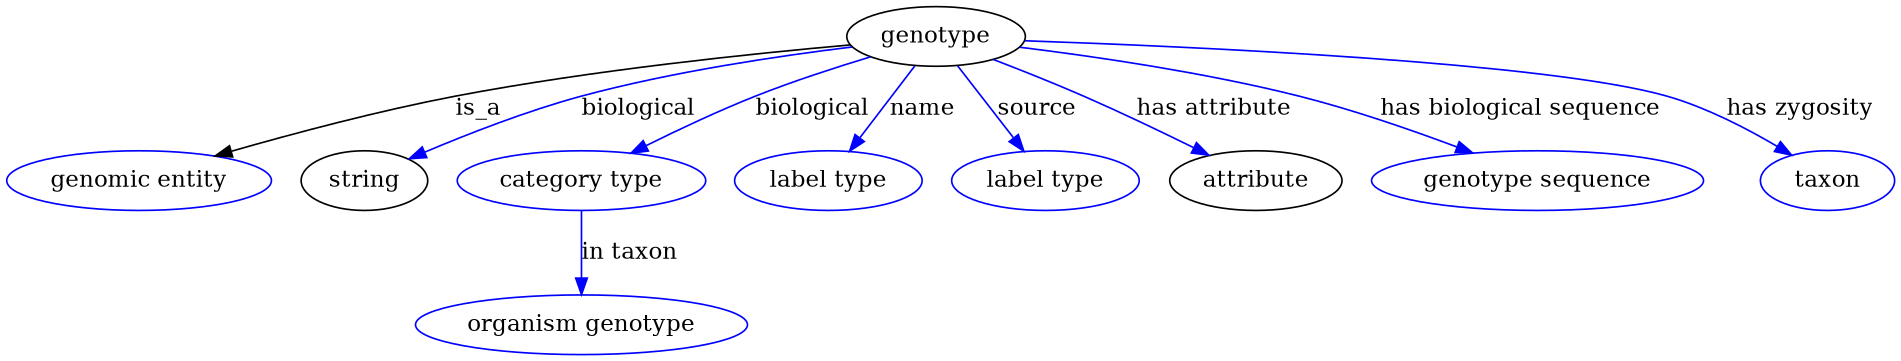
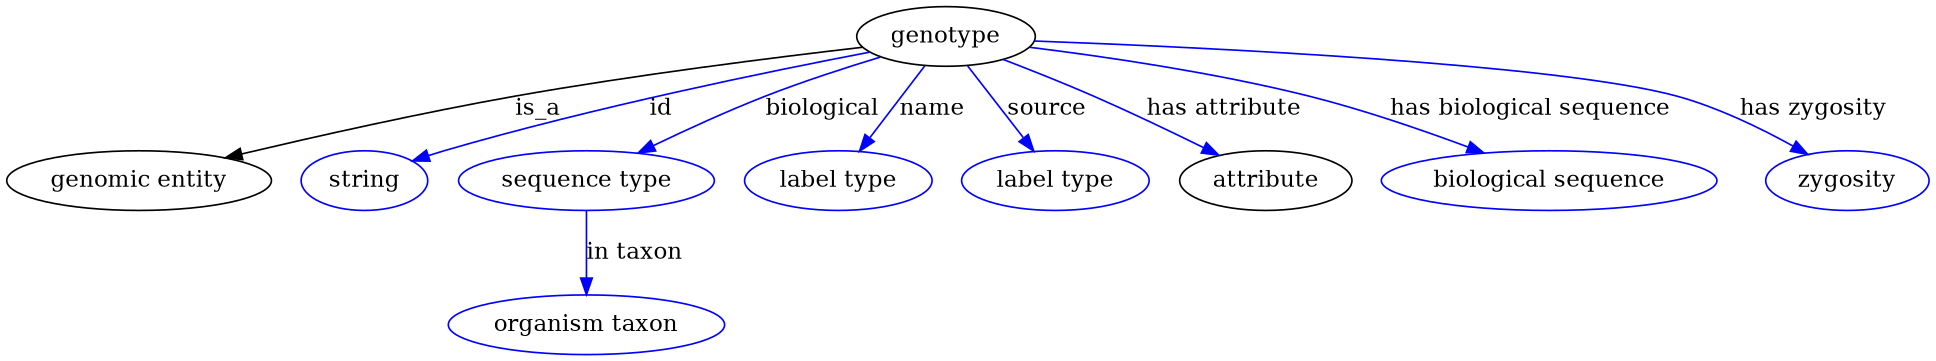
(639, 109) -> (661, 109)
(139, 181) -> (139, 181)
(364, 181) -> (364, 181)
(581, 181) -> (586, 181)
(1538, 181) -> (1549, 181)
(1827, 181) -> (1847, 181)
(581, 325) -> (586, 325)
